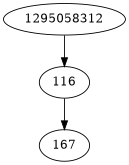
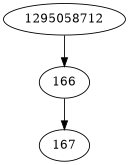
(64, 19) -> (64, 19)
(64, 82) -> (64, 82)
